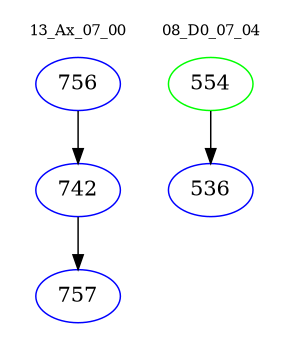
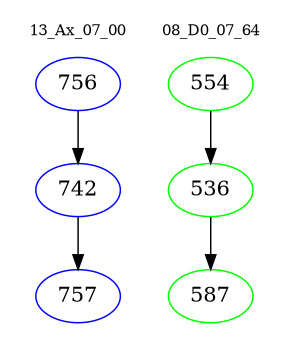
(211, 32) -> (211, 32)
(211, 190) -> (211, 190)
none -> (211, 296)
